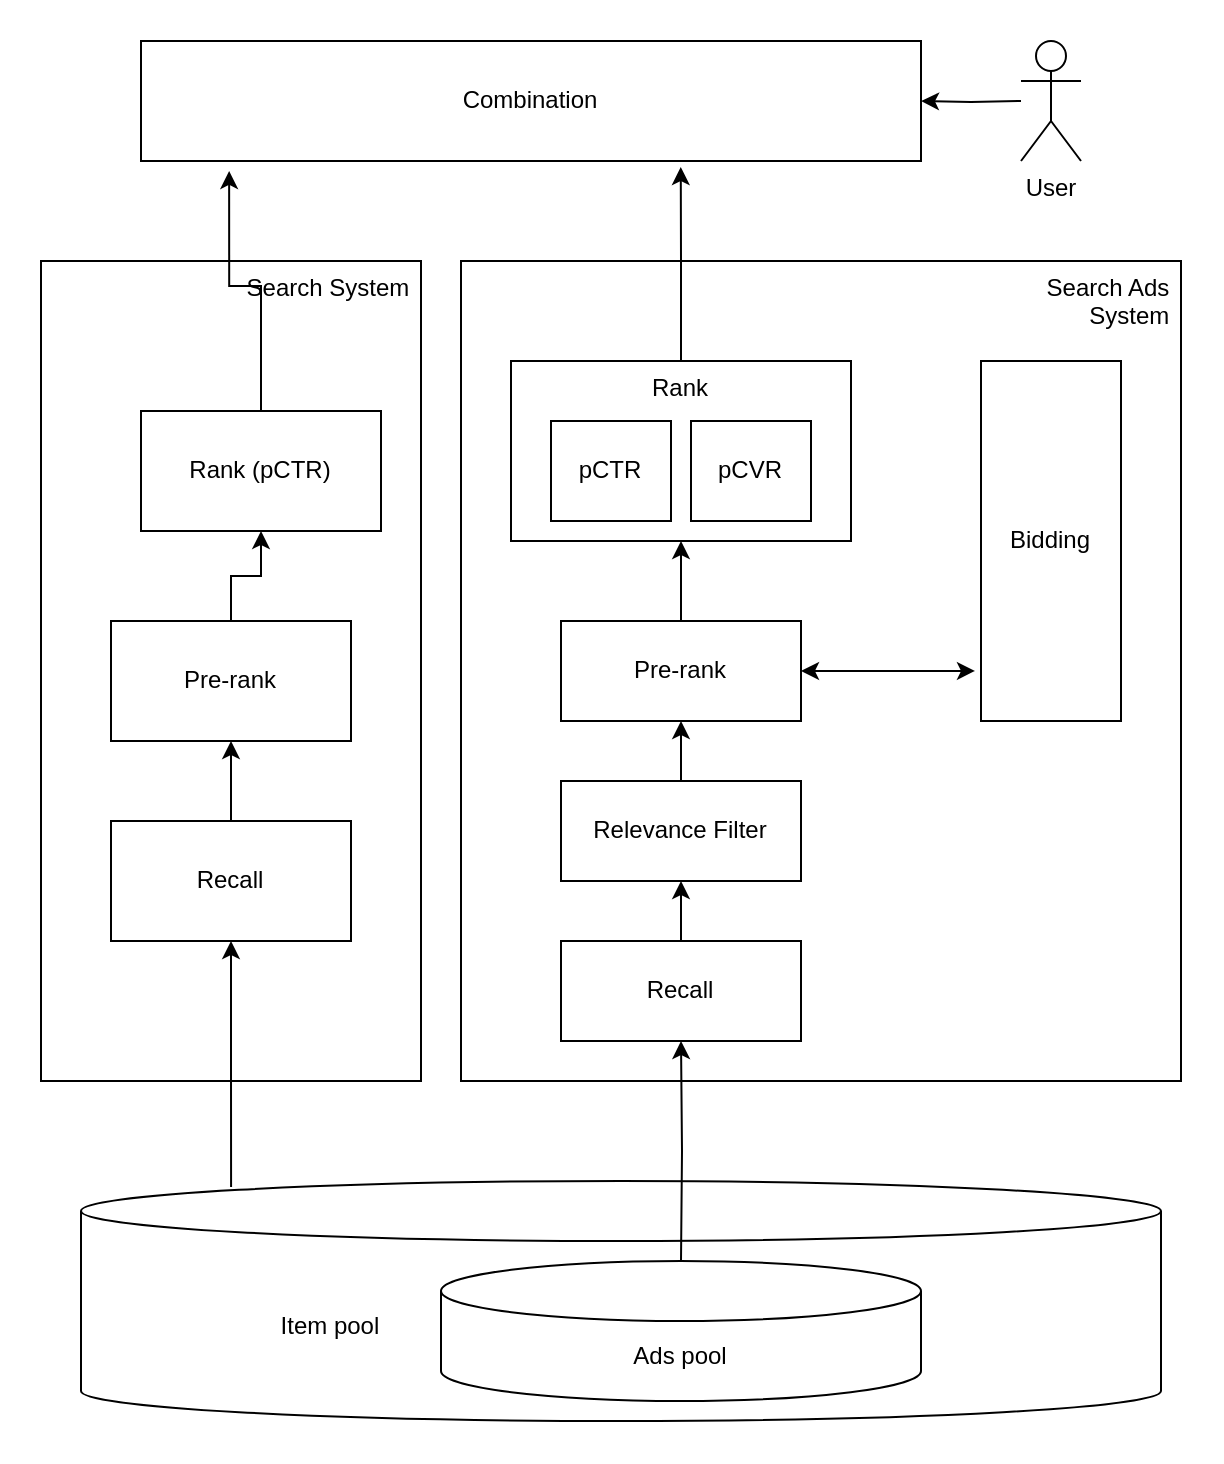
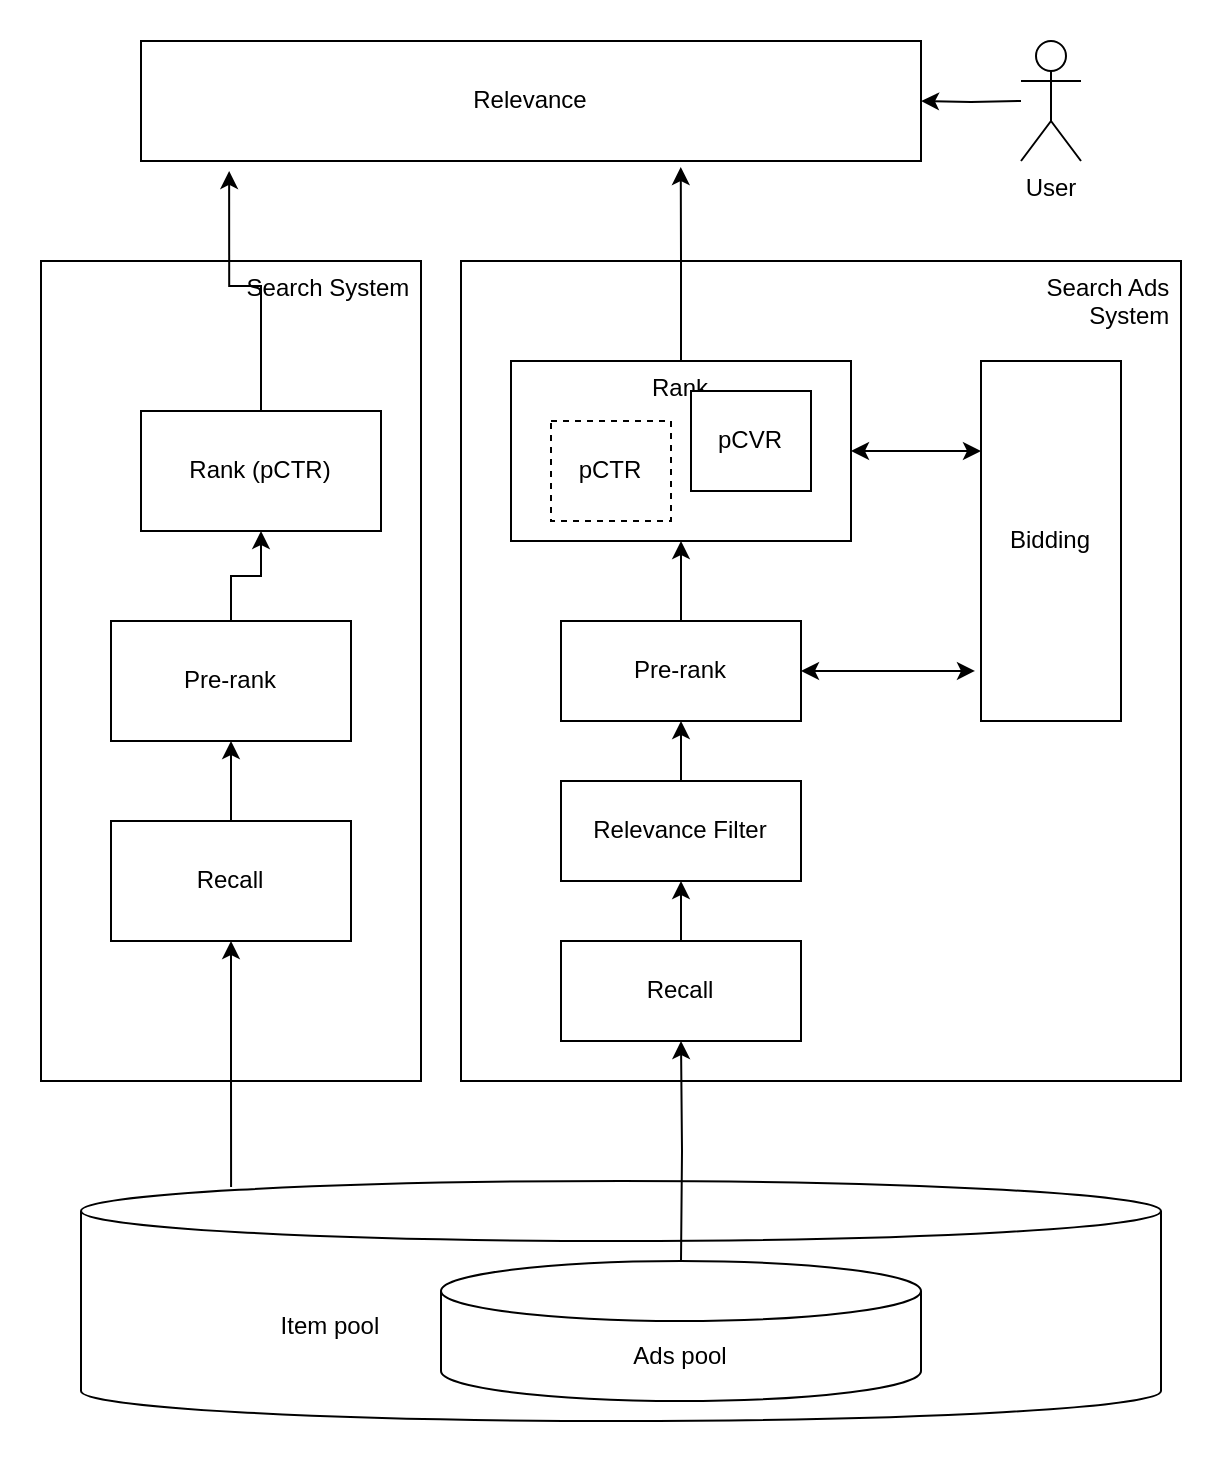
(531, 101) -> (531, 101)
none -> (916, 451)
(611, 471) -> (611, 471)
(751, 471) -> (751, 441)
